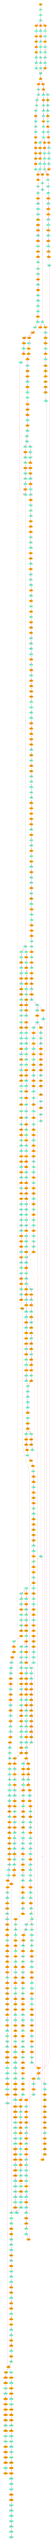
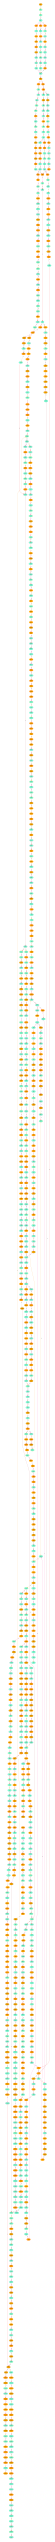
(23, 1822) -> none
